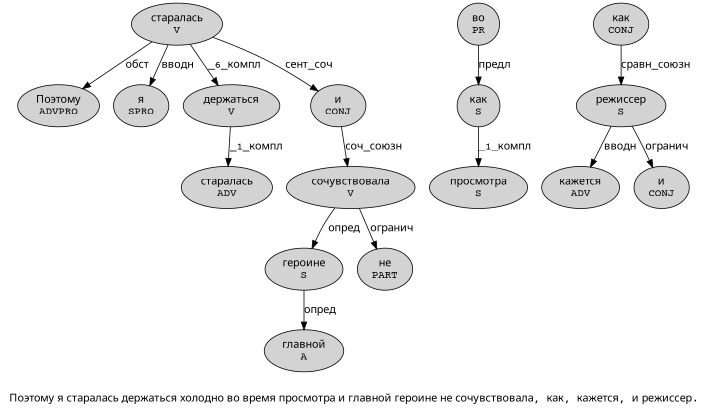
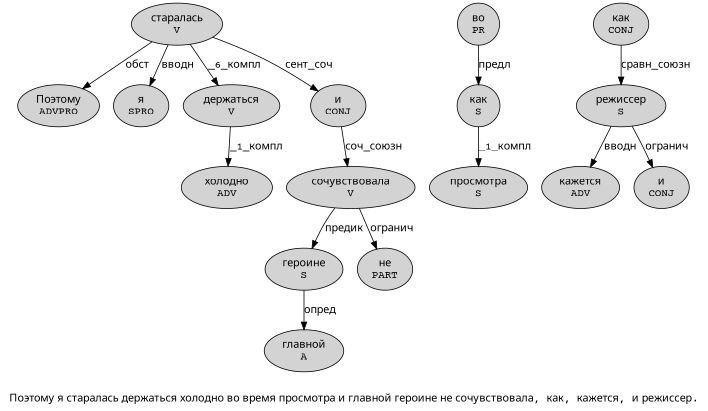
(227, 187) -> (227, 187)
(344, 228) -> (344, 228)
